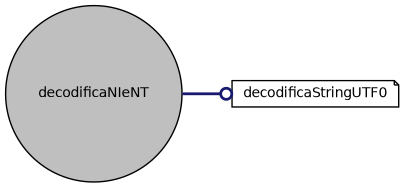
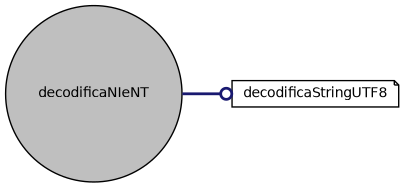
(315, 94) -> (315, 94)
